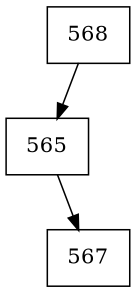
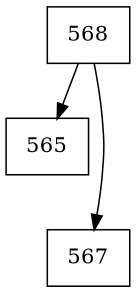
(65, 195) -> (104, 139)
